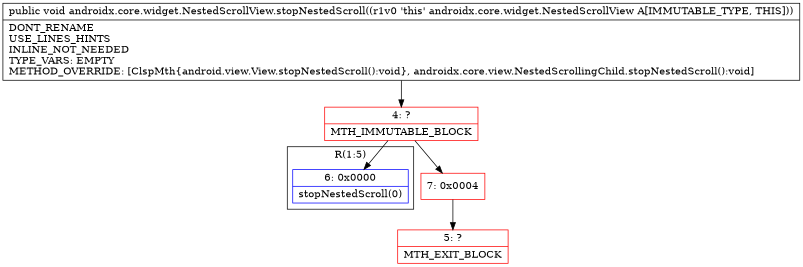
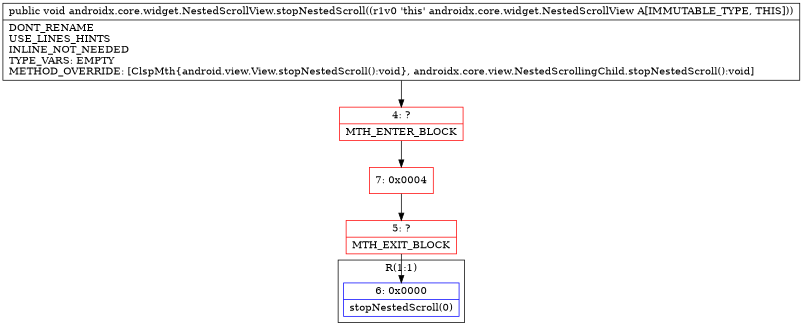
(401, 132) -> (401, 132)
(378, 152) -> (401, 265)
(350, 155) -> (401, 268)
